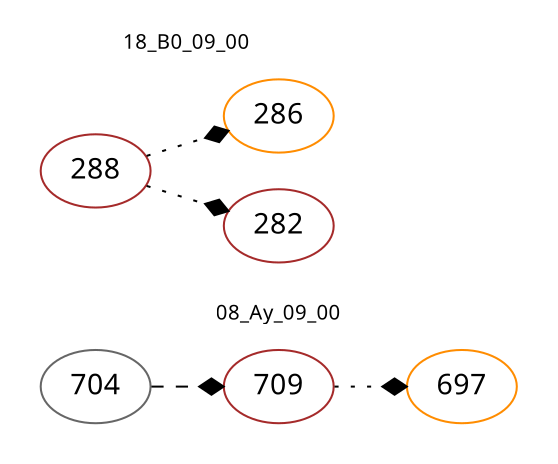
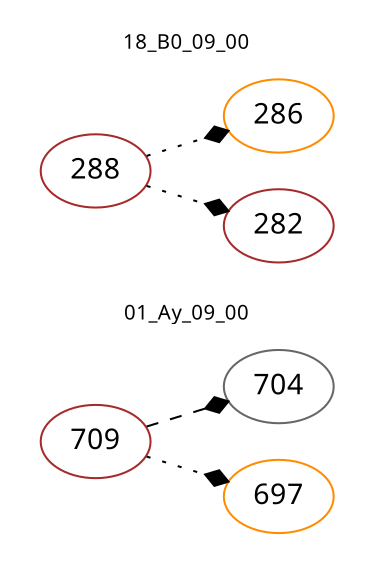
(279, 314) -> (187, 314)
(175, 387) -> (176, 418)
